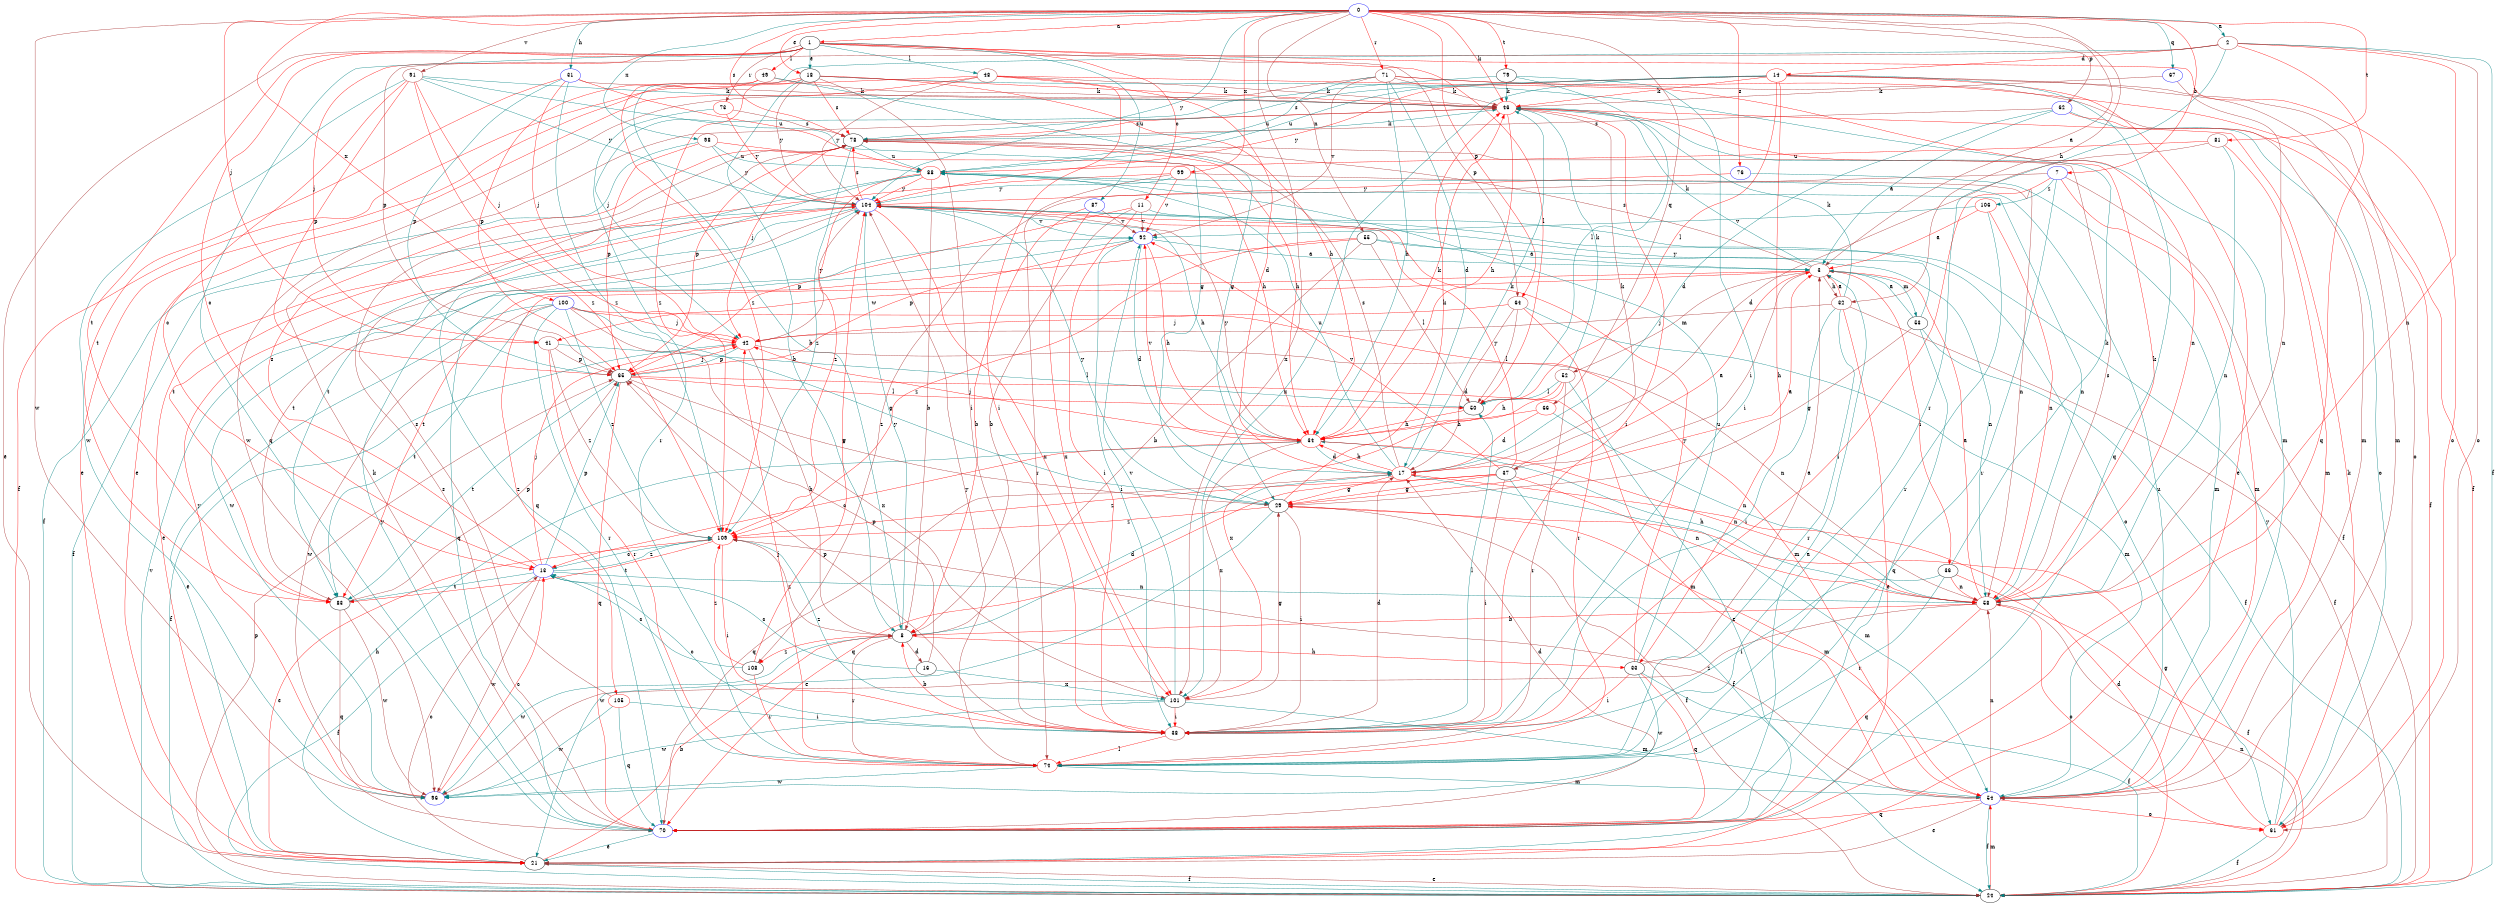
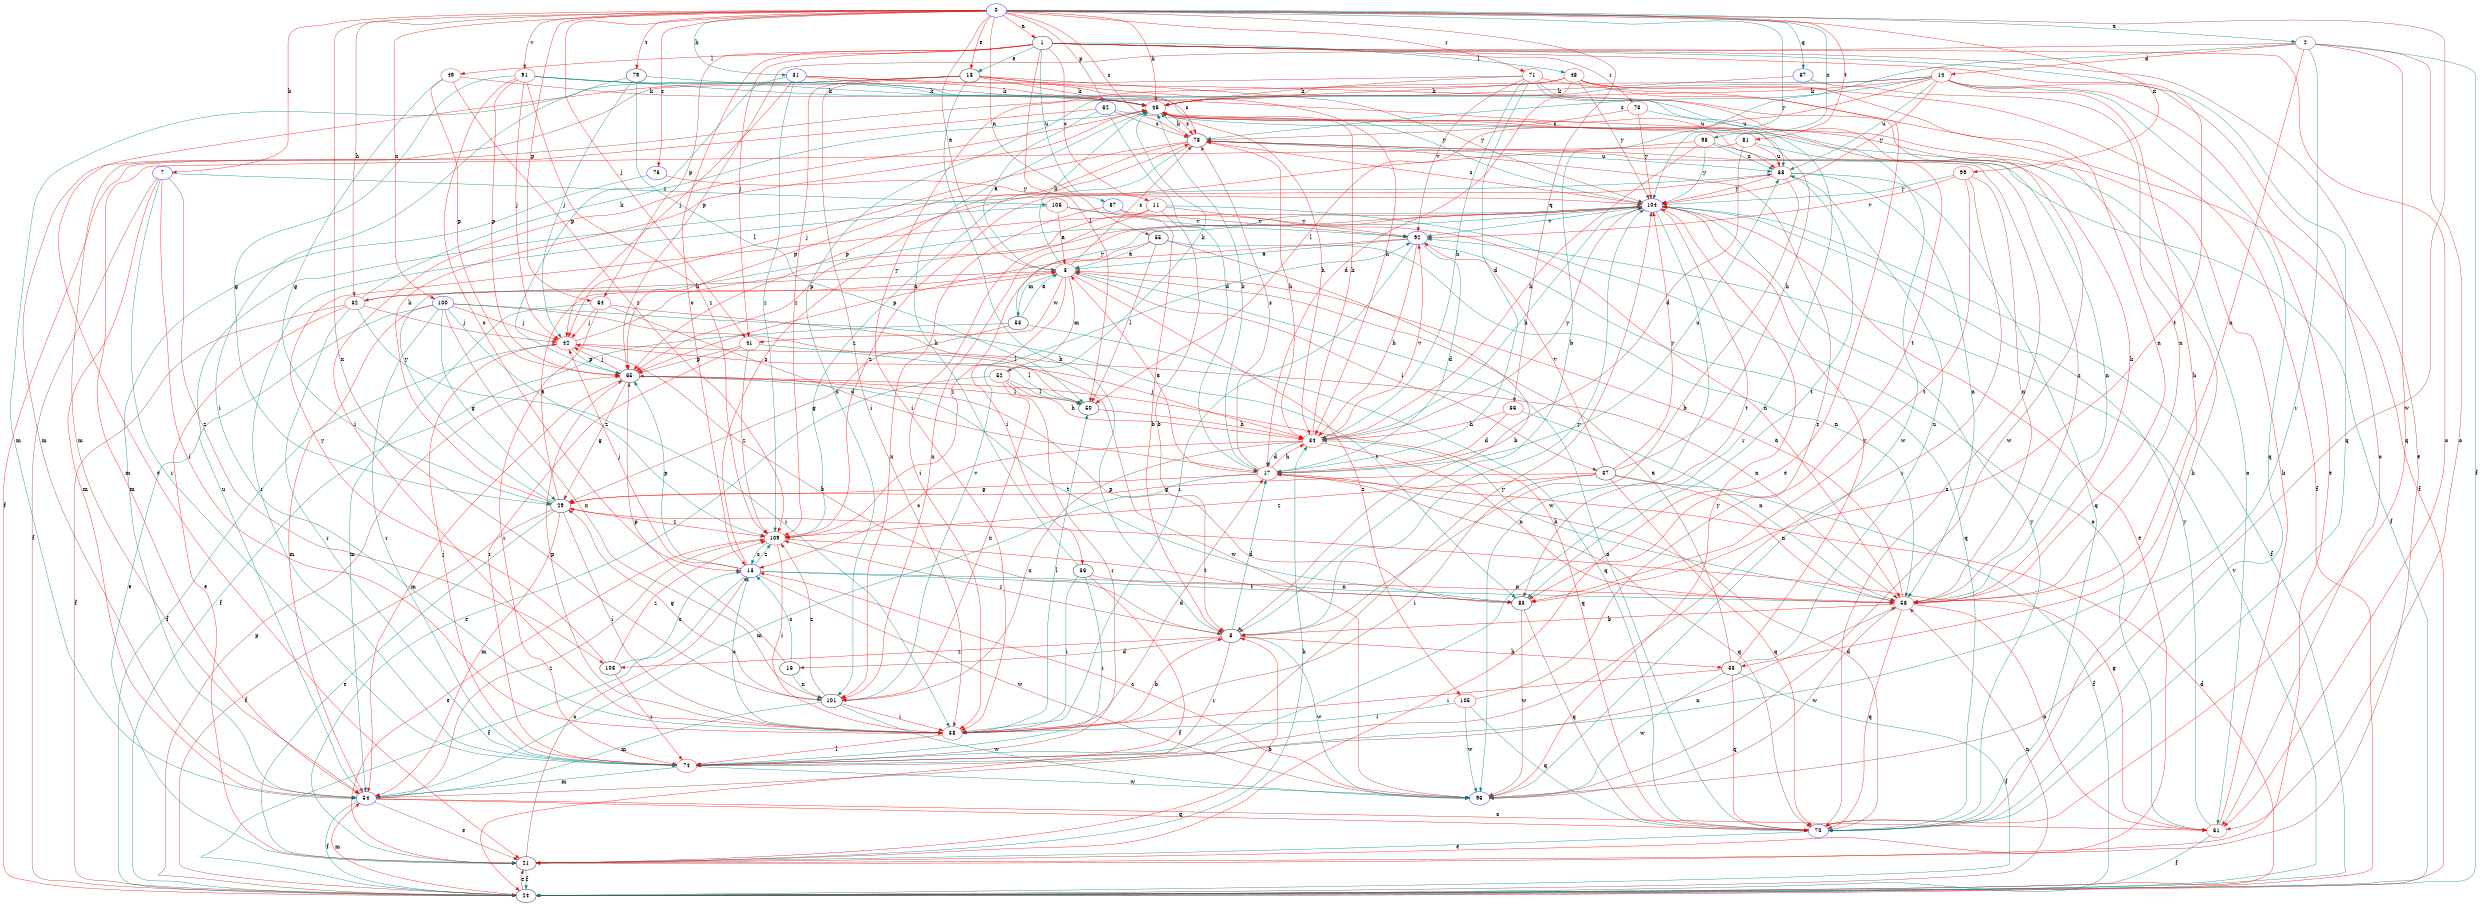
(825, 288) -> none
(913, 694) -> (810, 620)
